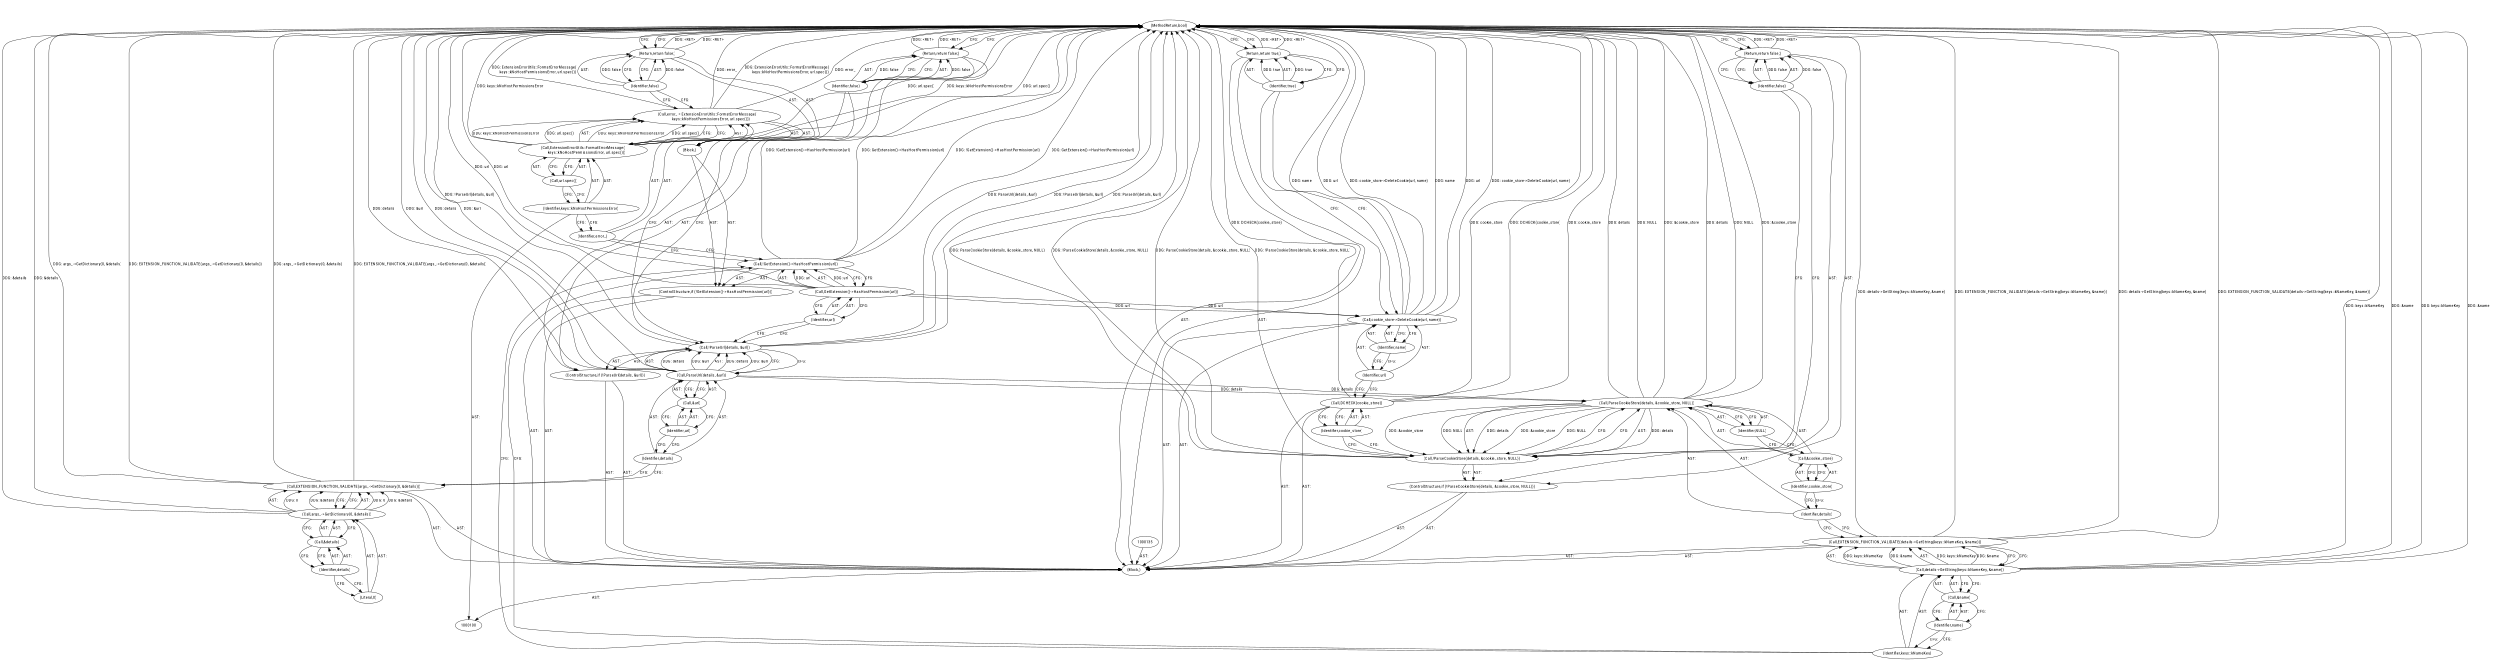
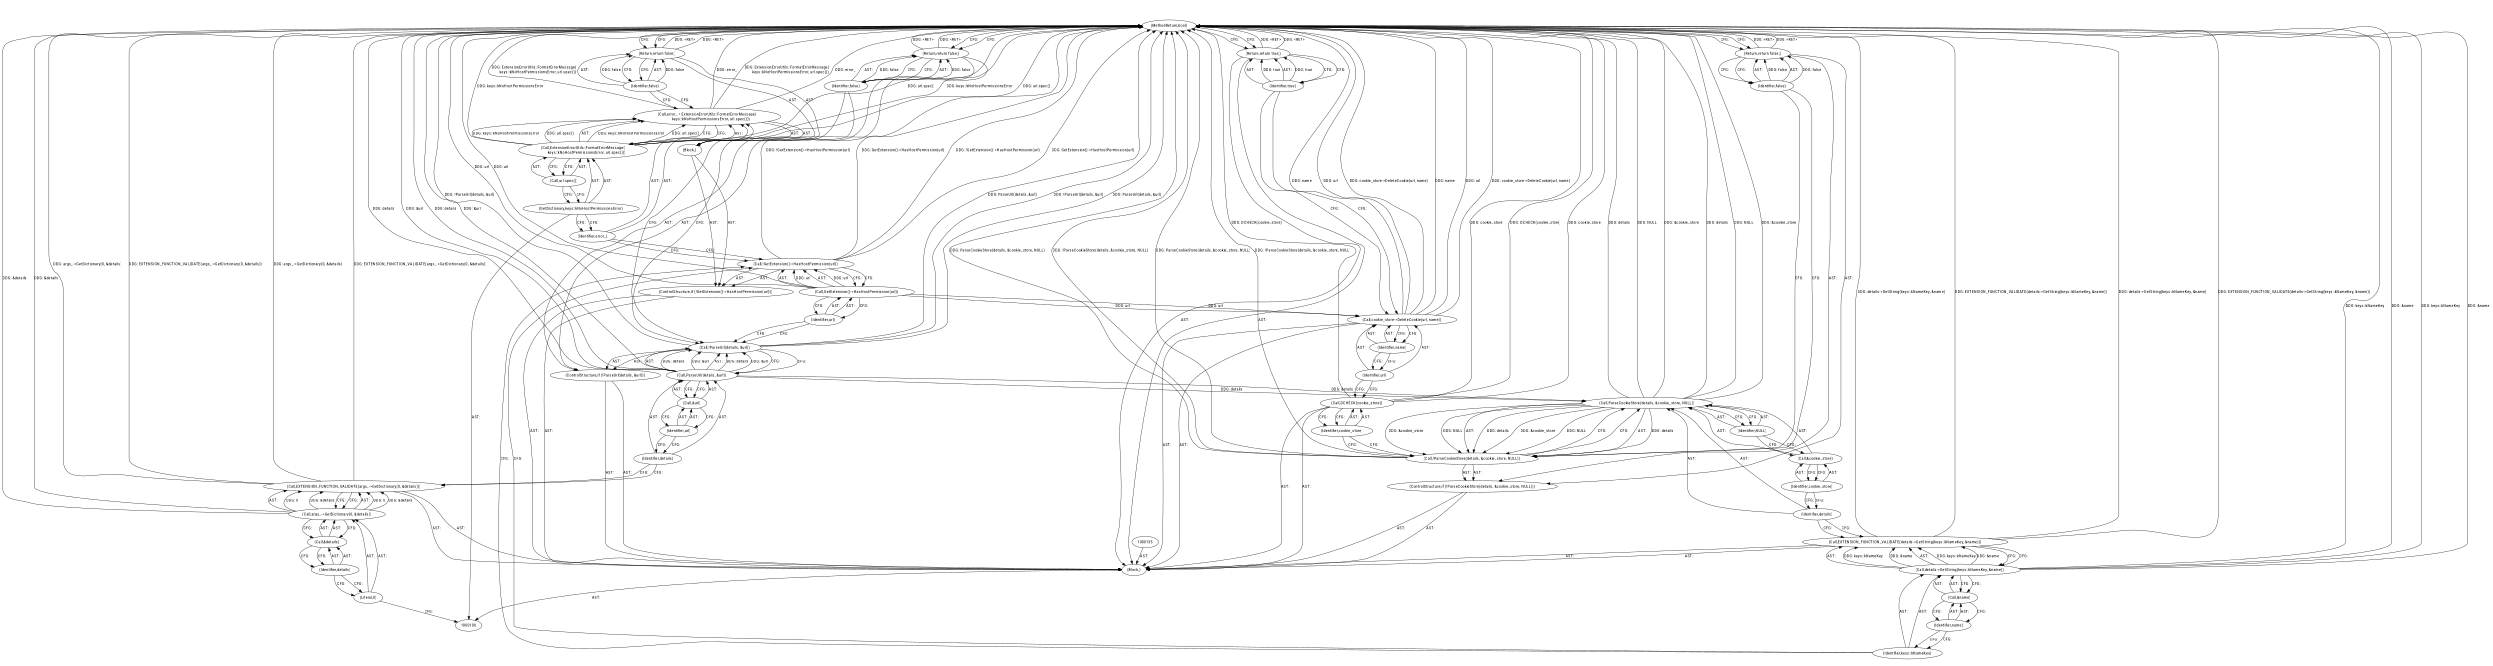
(581, 209) -> (581, 209)
none -> (417, 611)
